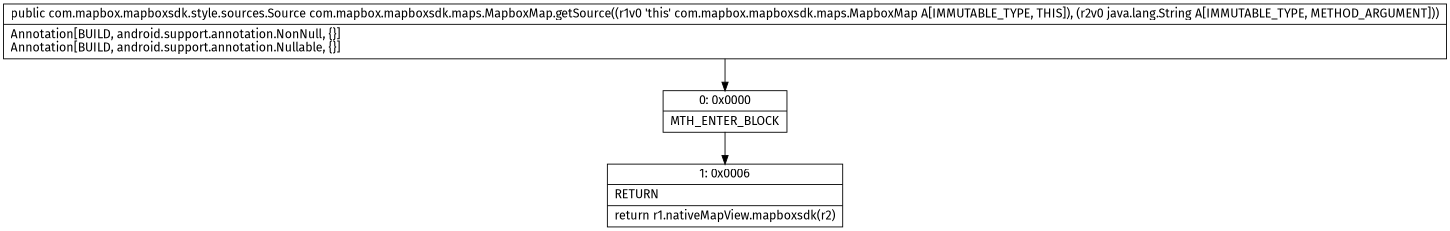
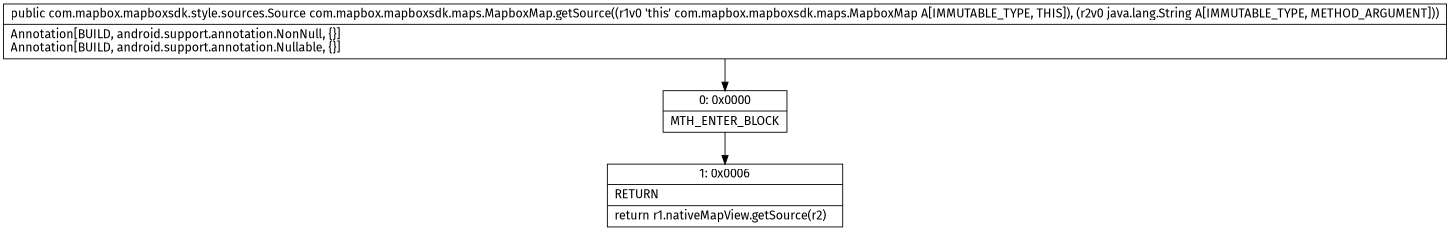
(725, 216) -> (721, 216)
